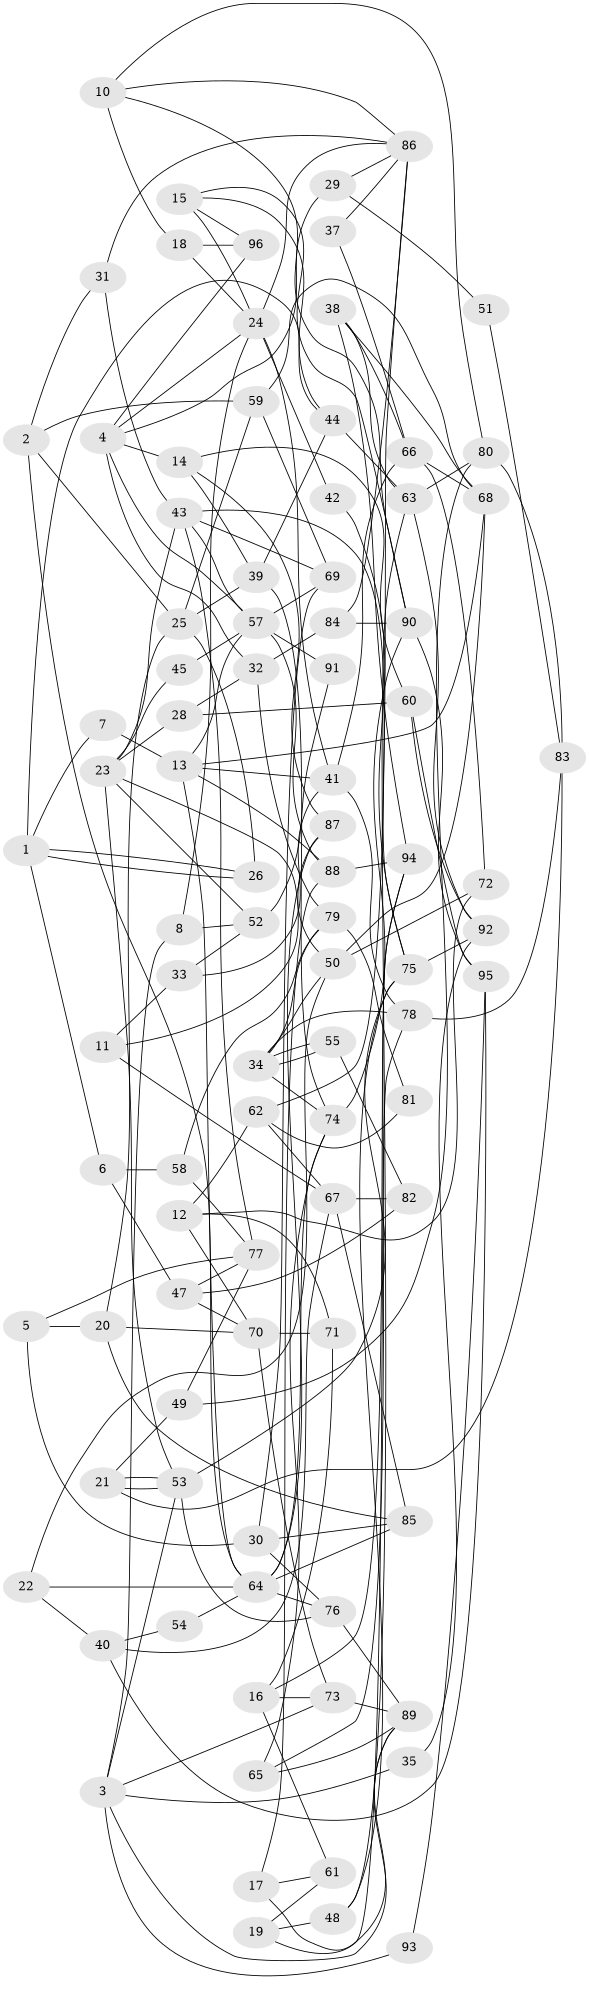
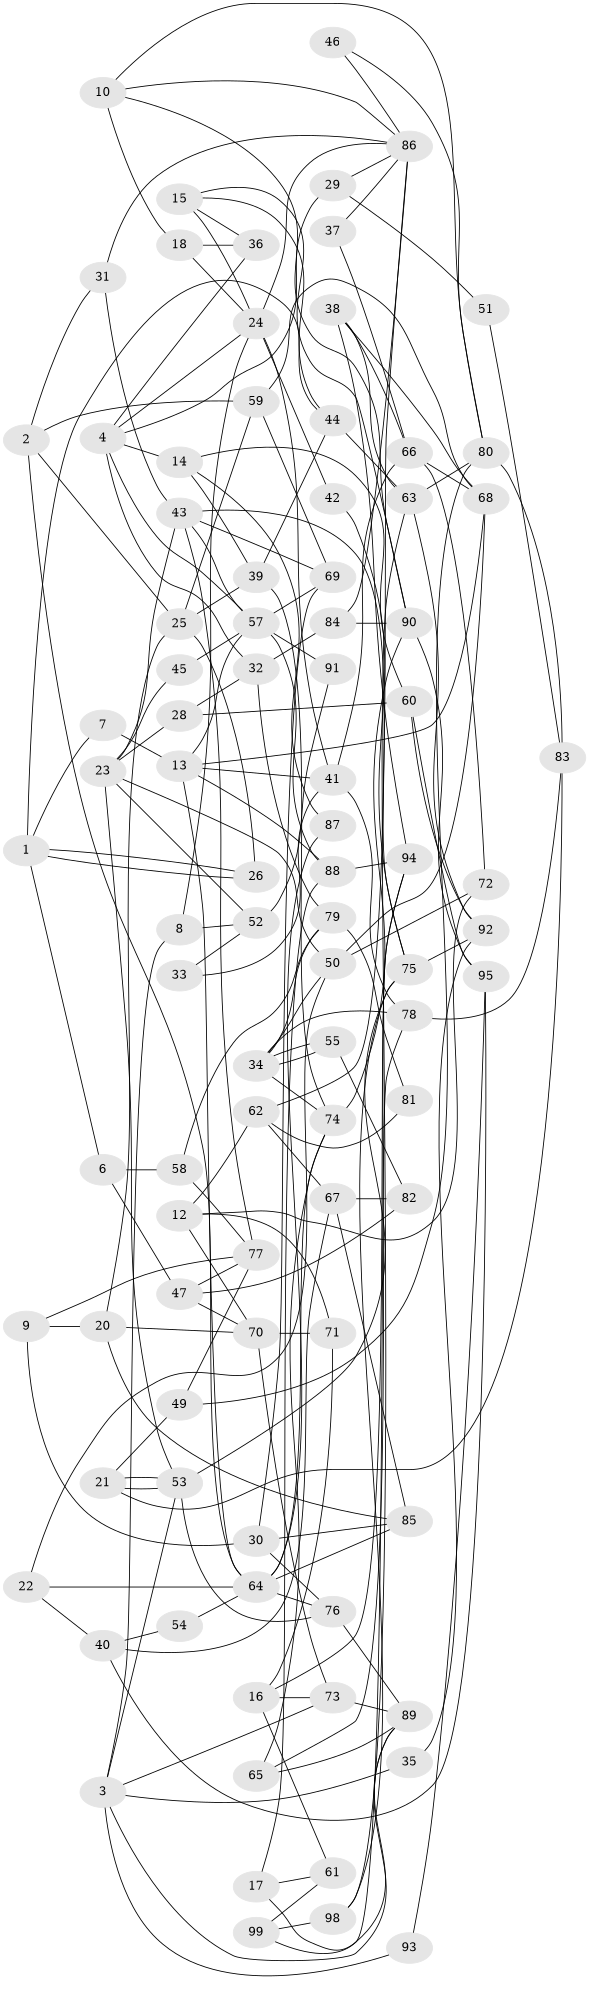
none -> (333, 43)
(256, 245) -> (256, 245)
(103, 1047) -> none
(26, 1327) -> (26, 1327)
(333, 1919) -> (333, 1919)
(256, 1933) -> (256, 1933)
